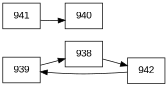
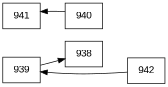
(49, 21) -> (56, 11)
(112, 61) -> none
